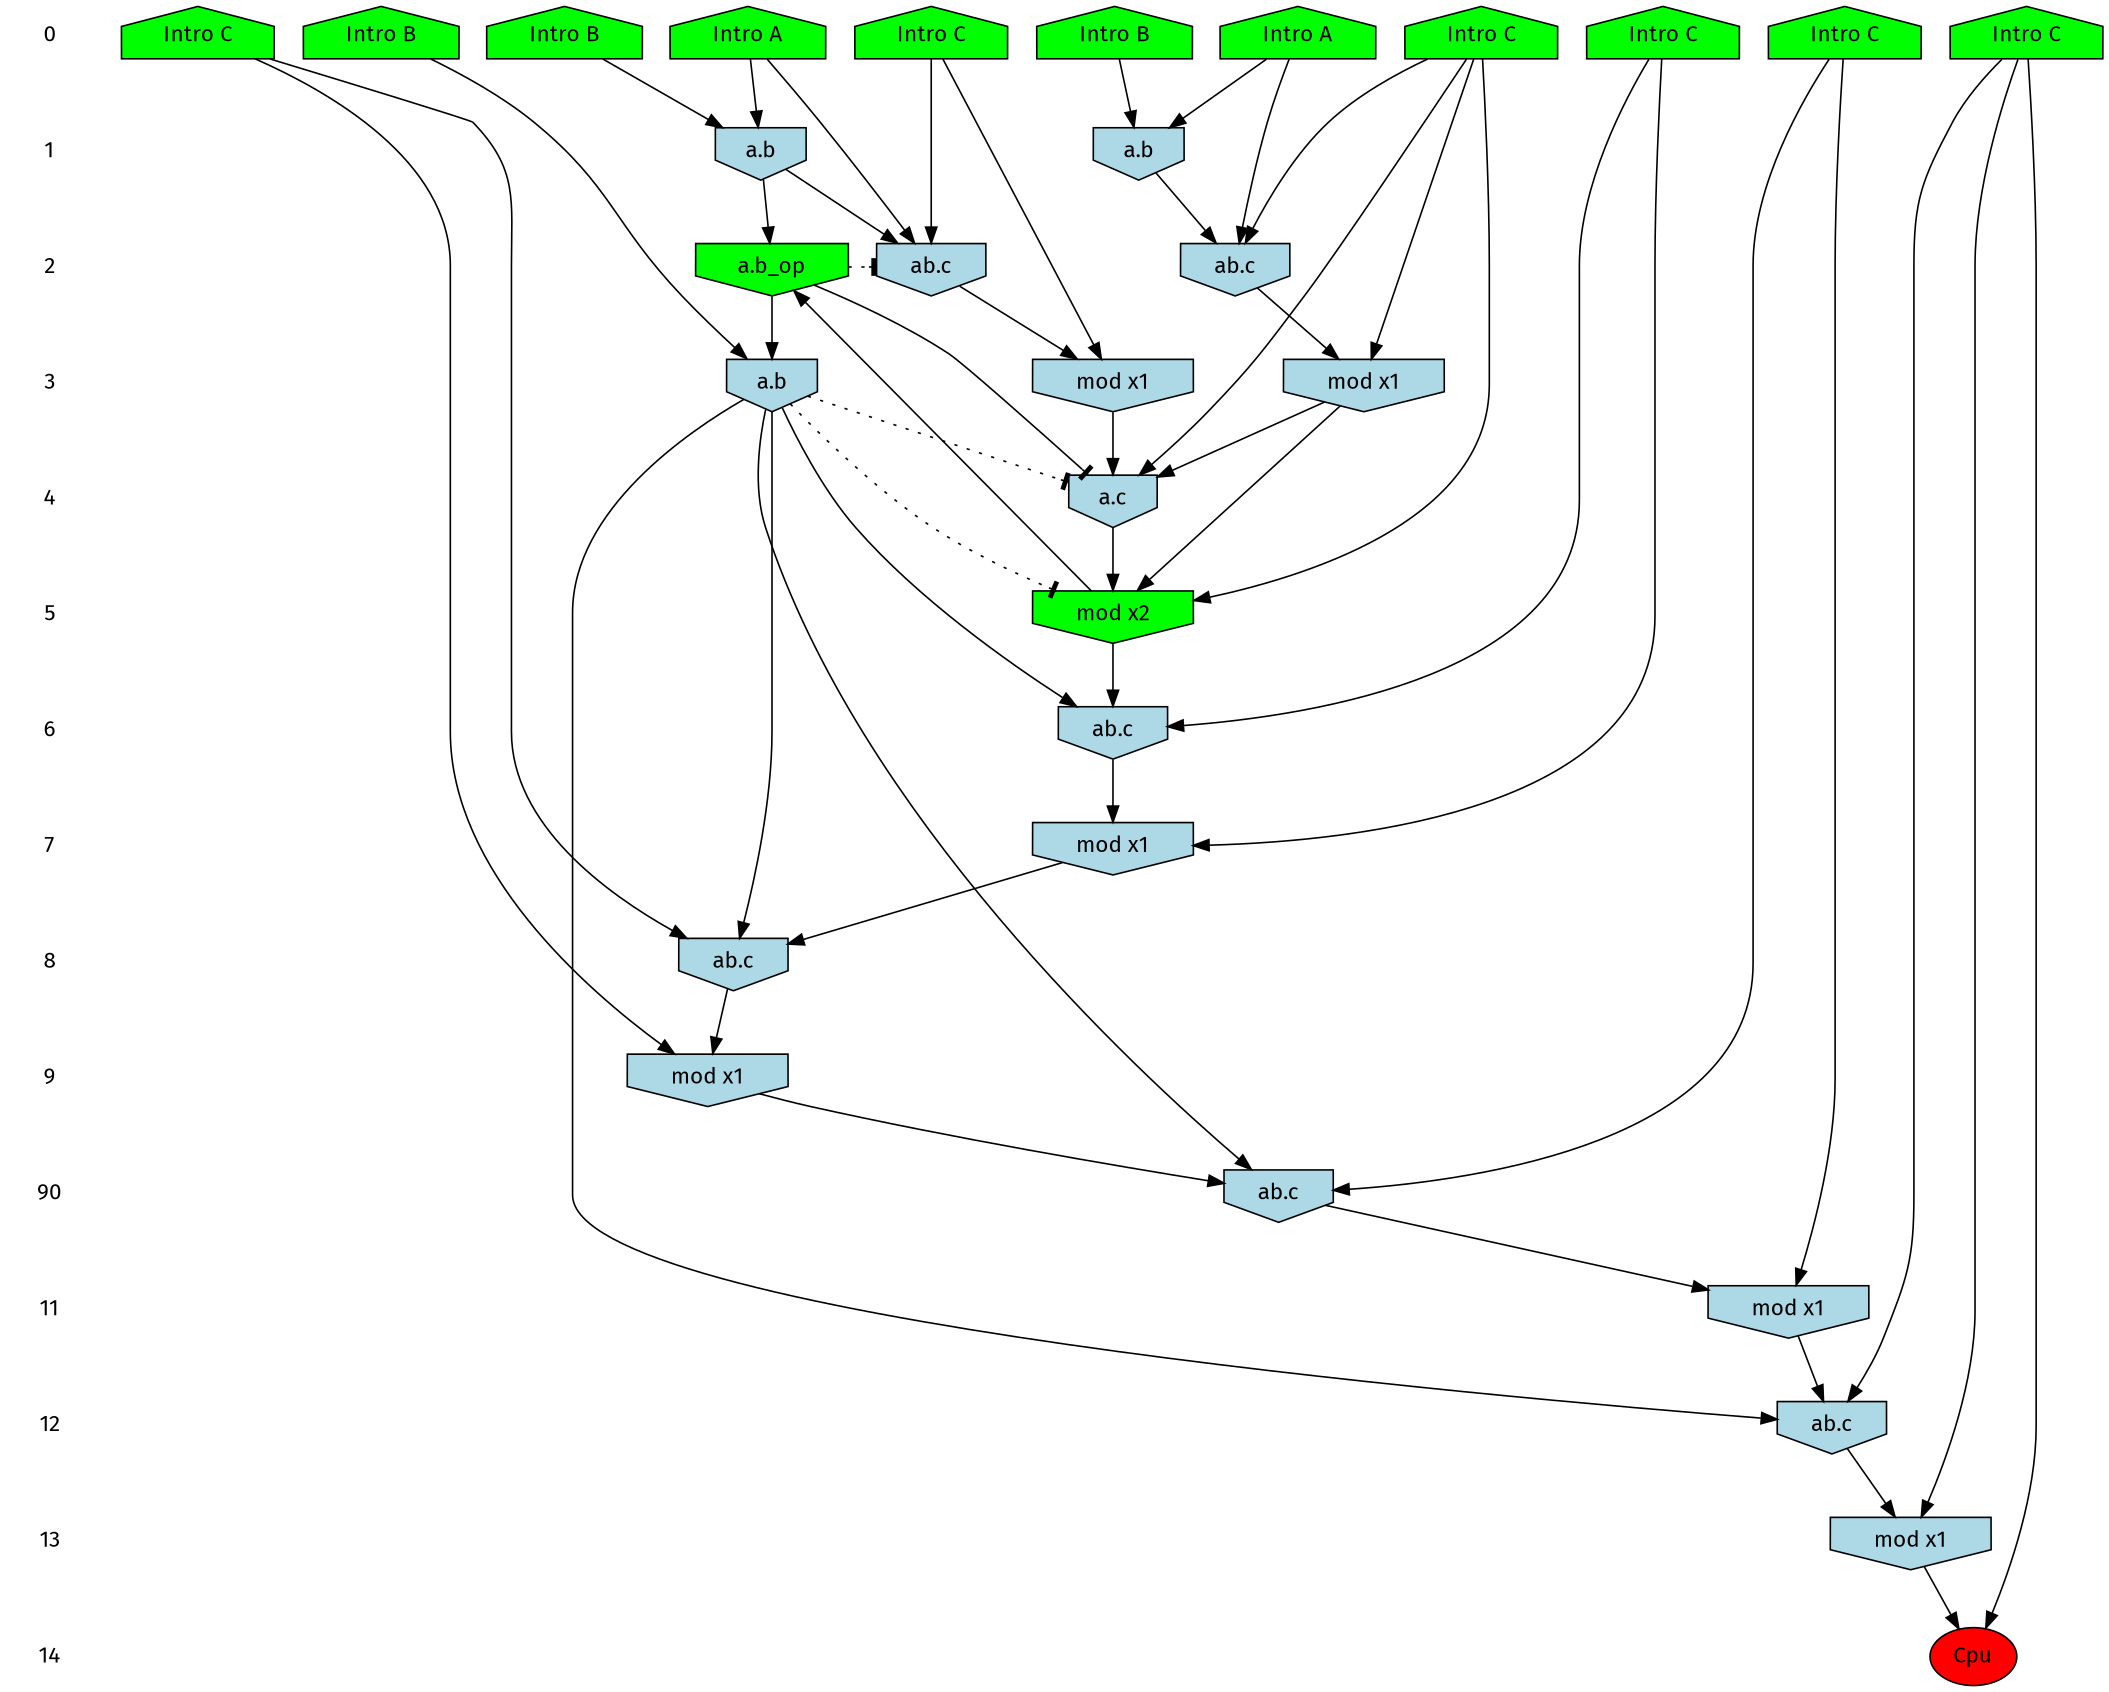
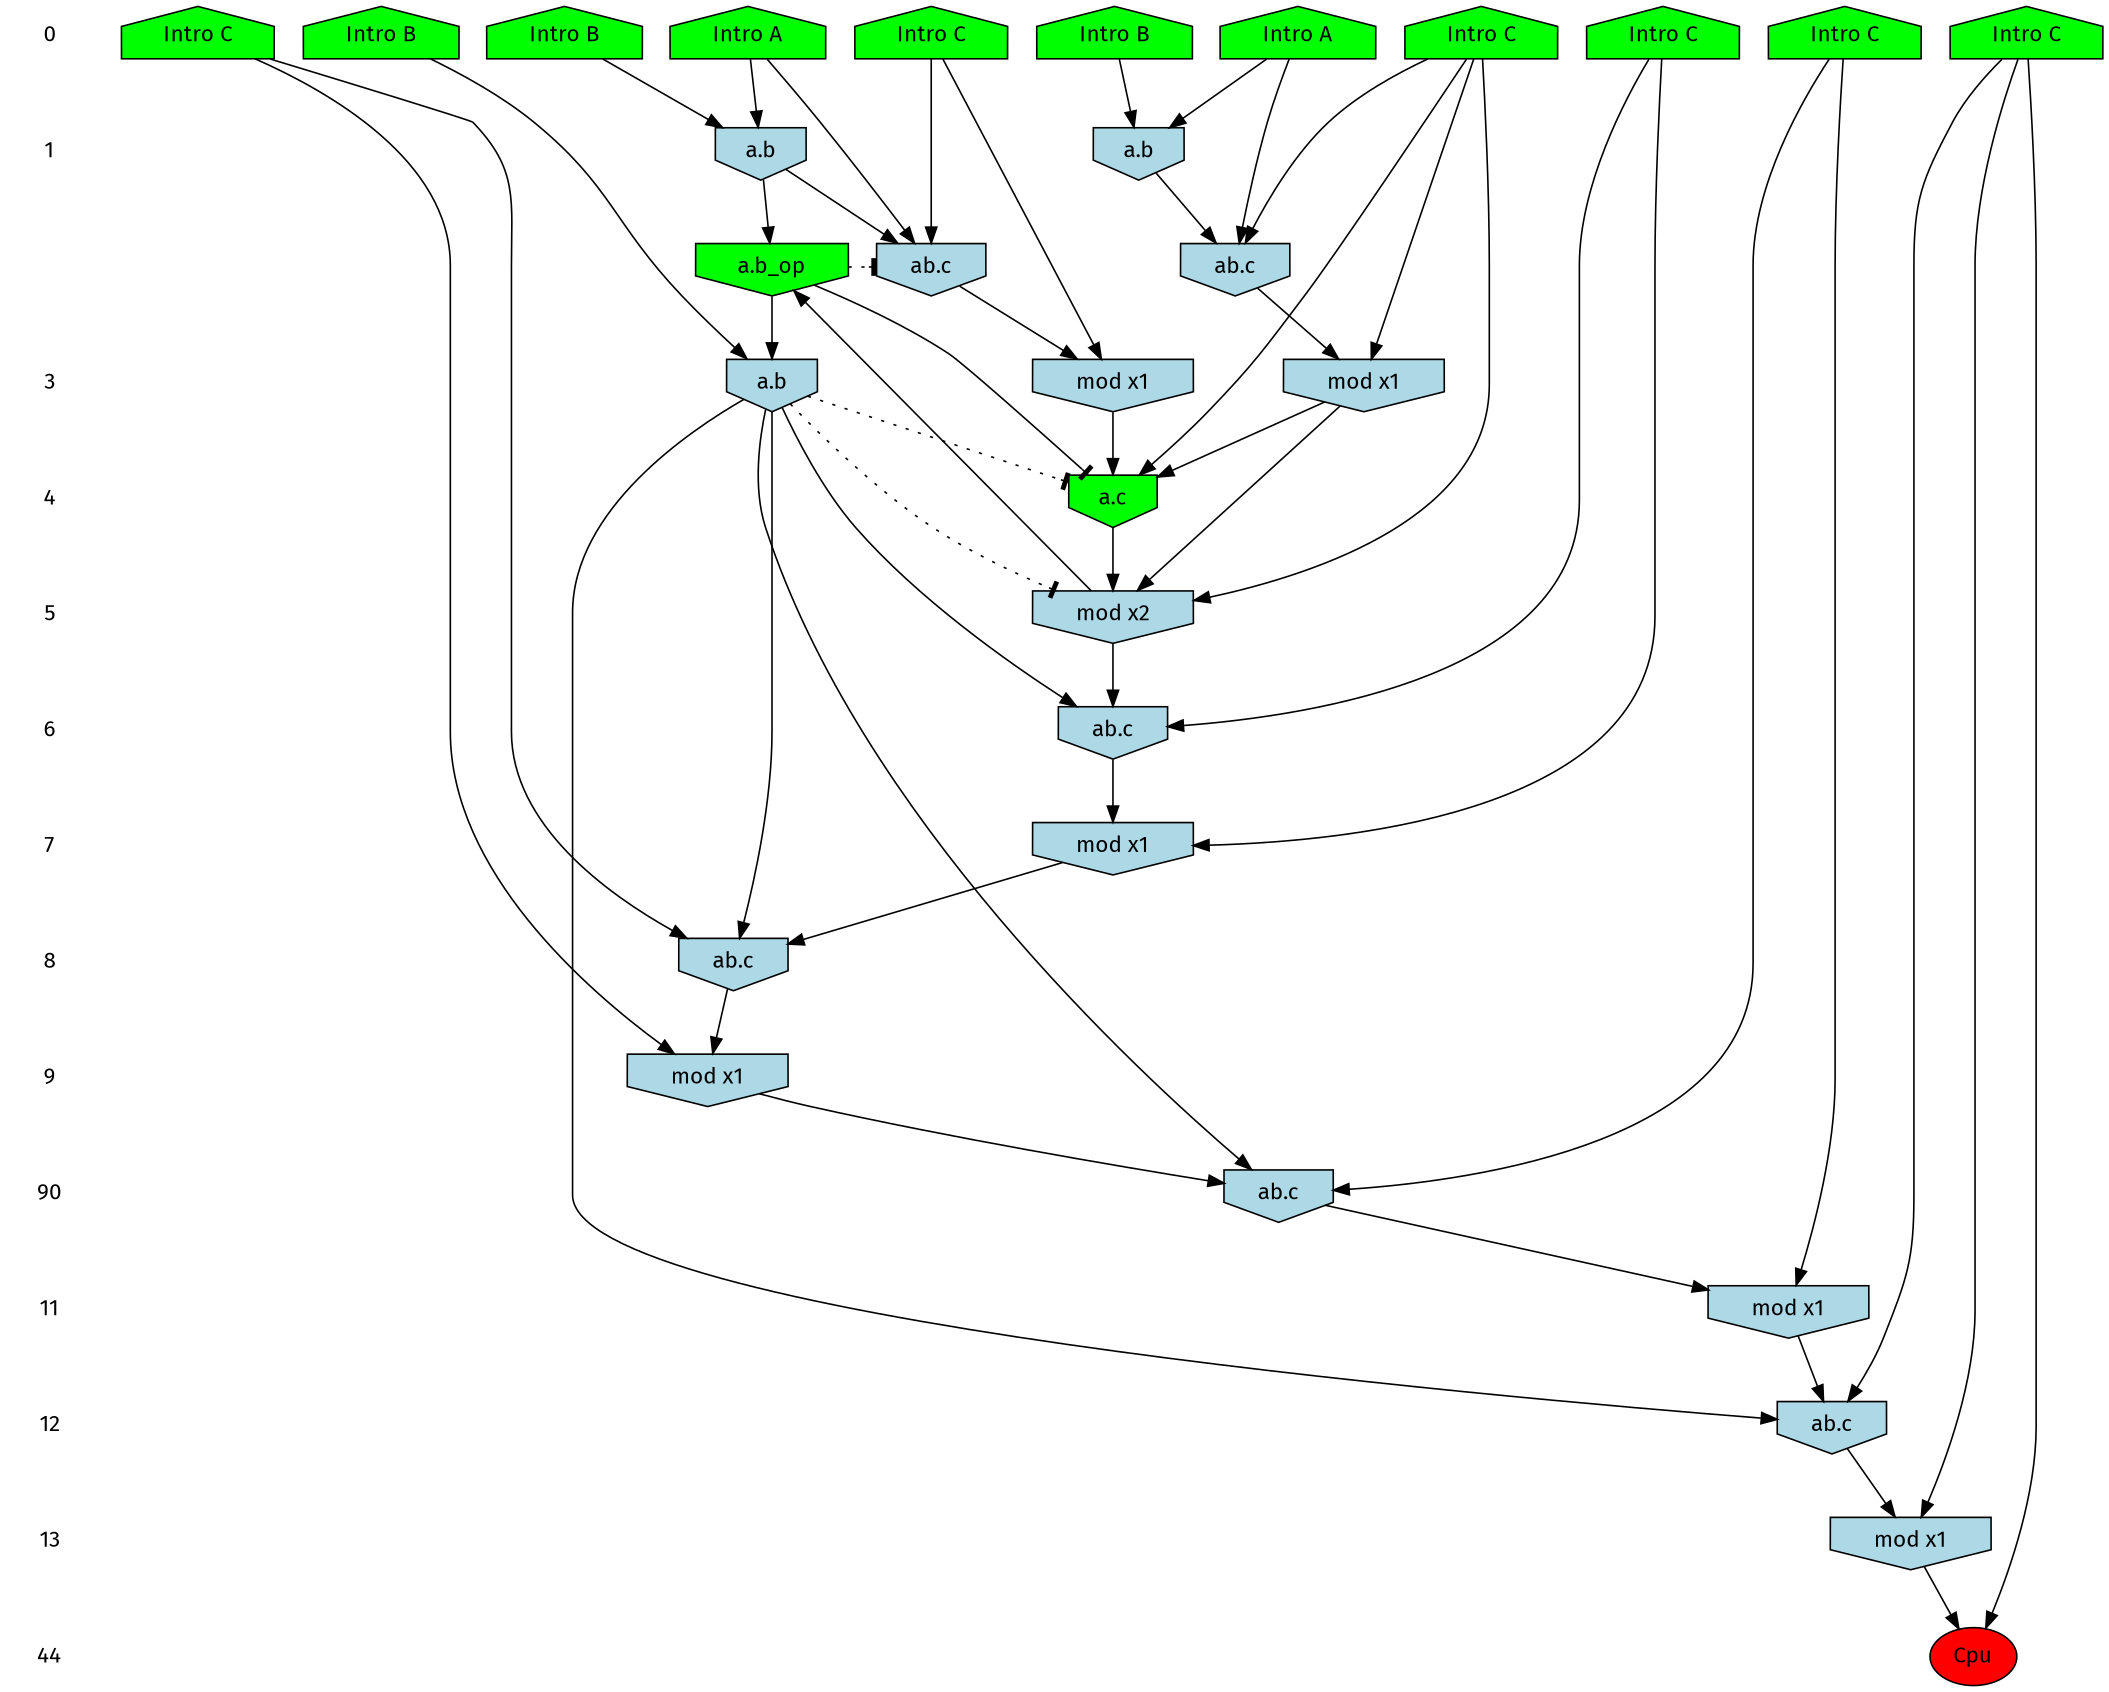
(50, 267) -> none
(1113, 499) -> (1113, 499)
(1113, 614) -> (1113, 614)
(50, 1657) -> (50, 1657)
